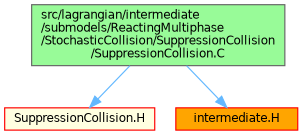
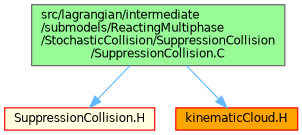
(237, 119) -> (237, 119)
